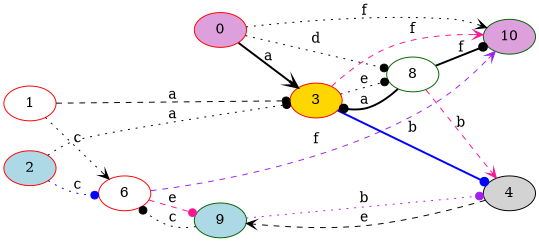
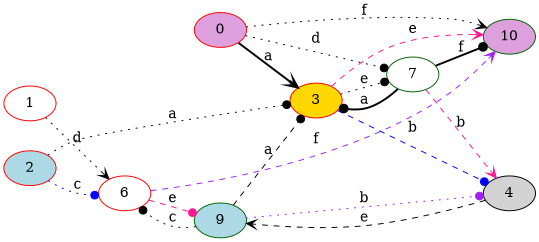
(413, 29) -> (413, 29)
(413, 74) -> (413, 74)
(169, 102) -> (267, 162)
(77, 139) -> (77, 139)
(409, 145) -> (409, 145)
